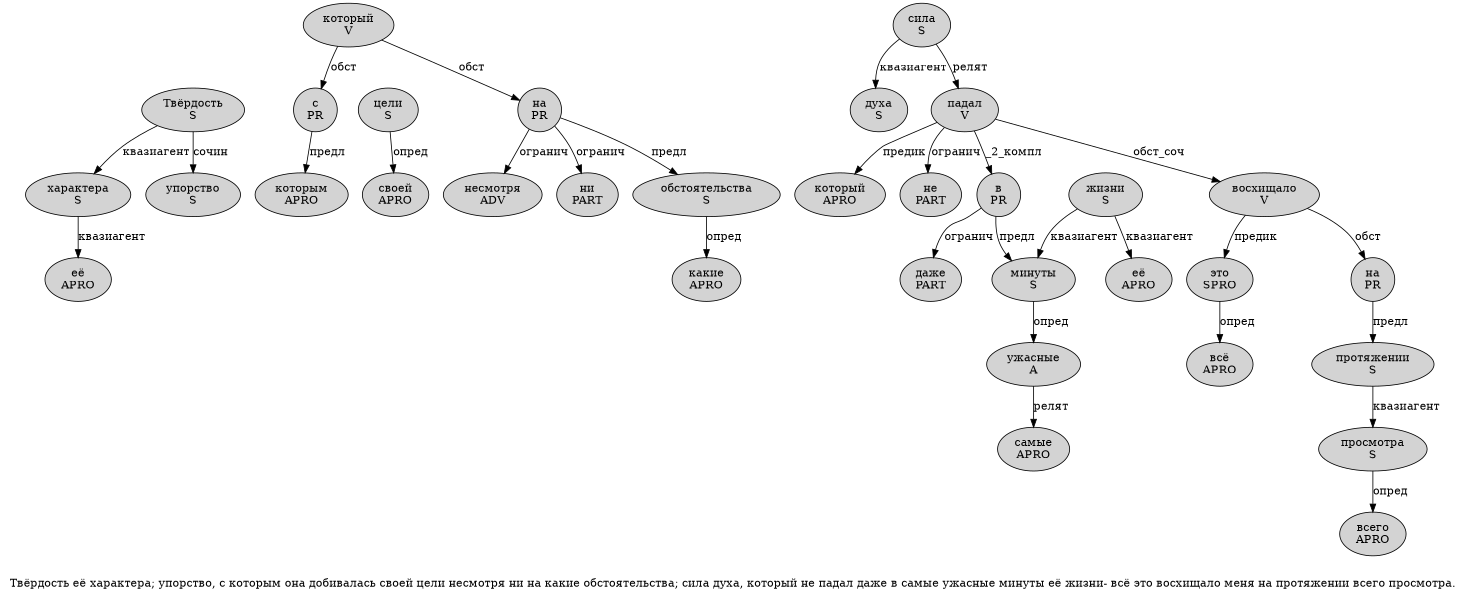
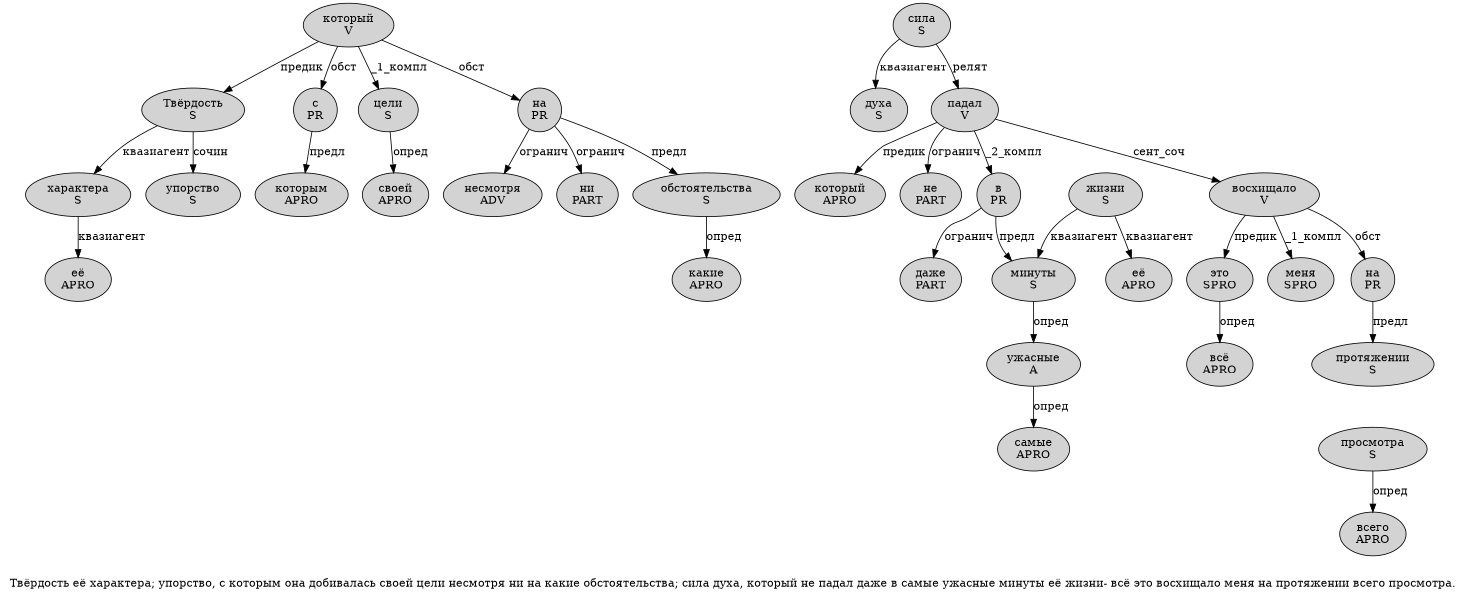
none -> (367, 64)
none -> (275, 65)
(1159, 152) -> (1159, 152)
none -> (1301, 280)
(1373, 403) -> none
(1051, 407) -> (1051, 407)
